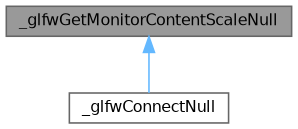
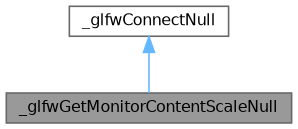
(149, 73) -> (149, 73)
